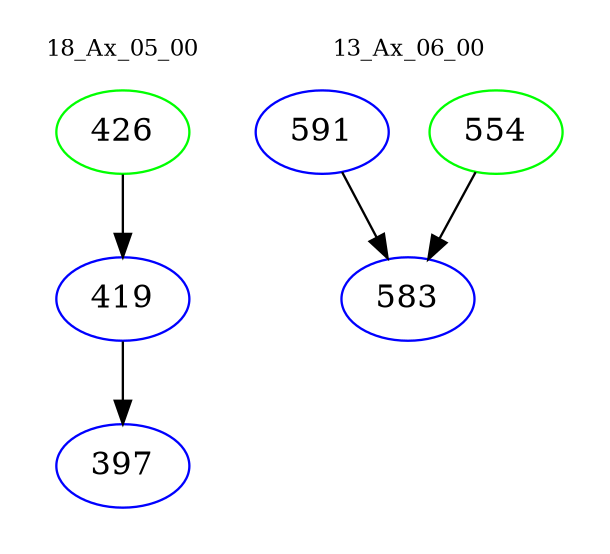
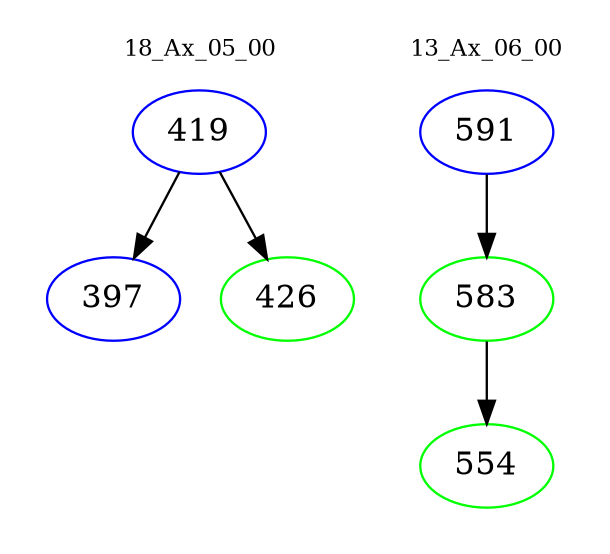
(123, 204) -> (238, 205)
(458, 205) -> (487, 371)
(408, 299) -> (487, 299)
